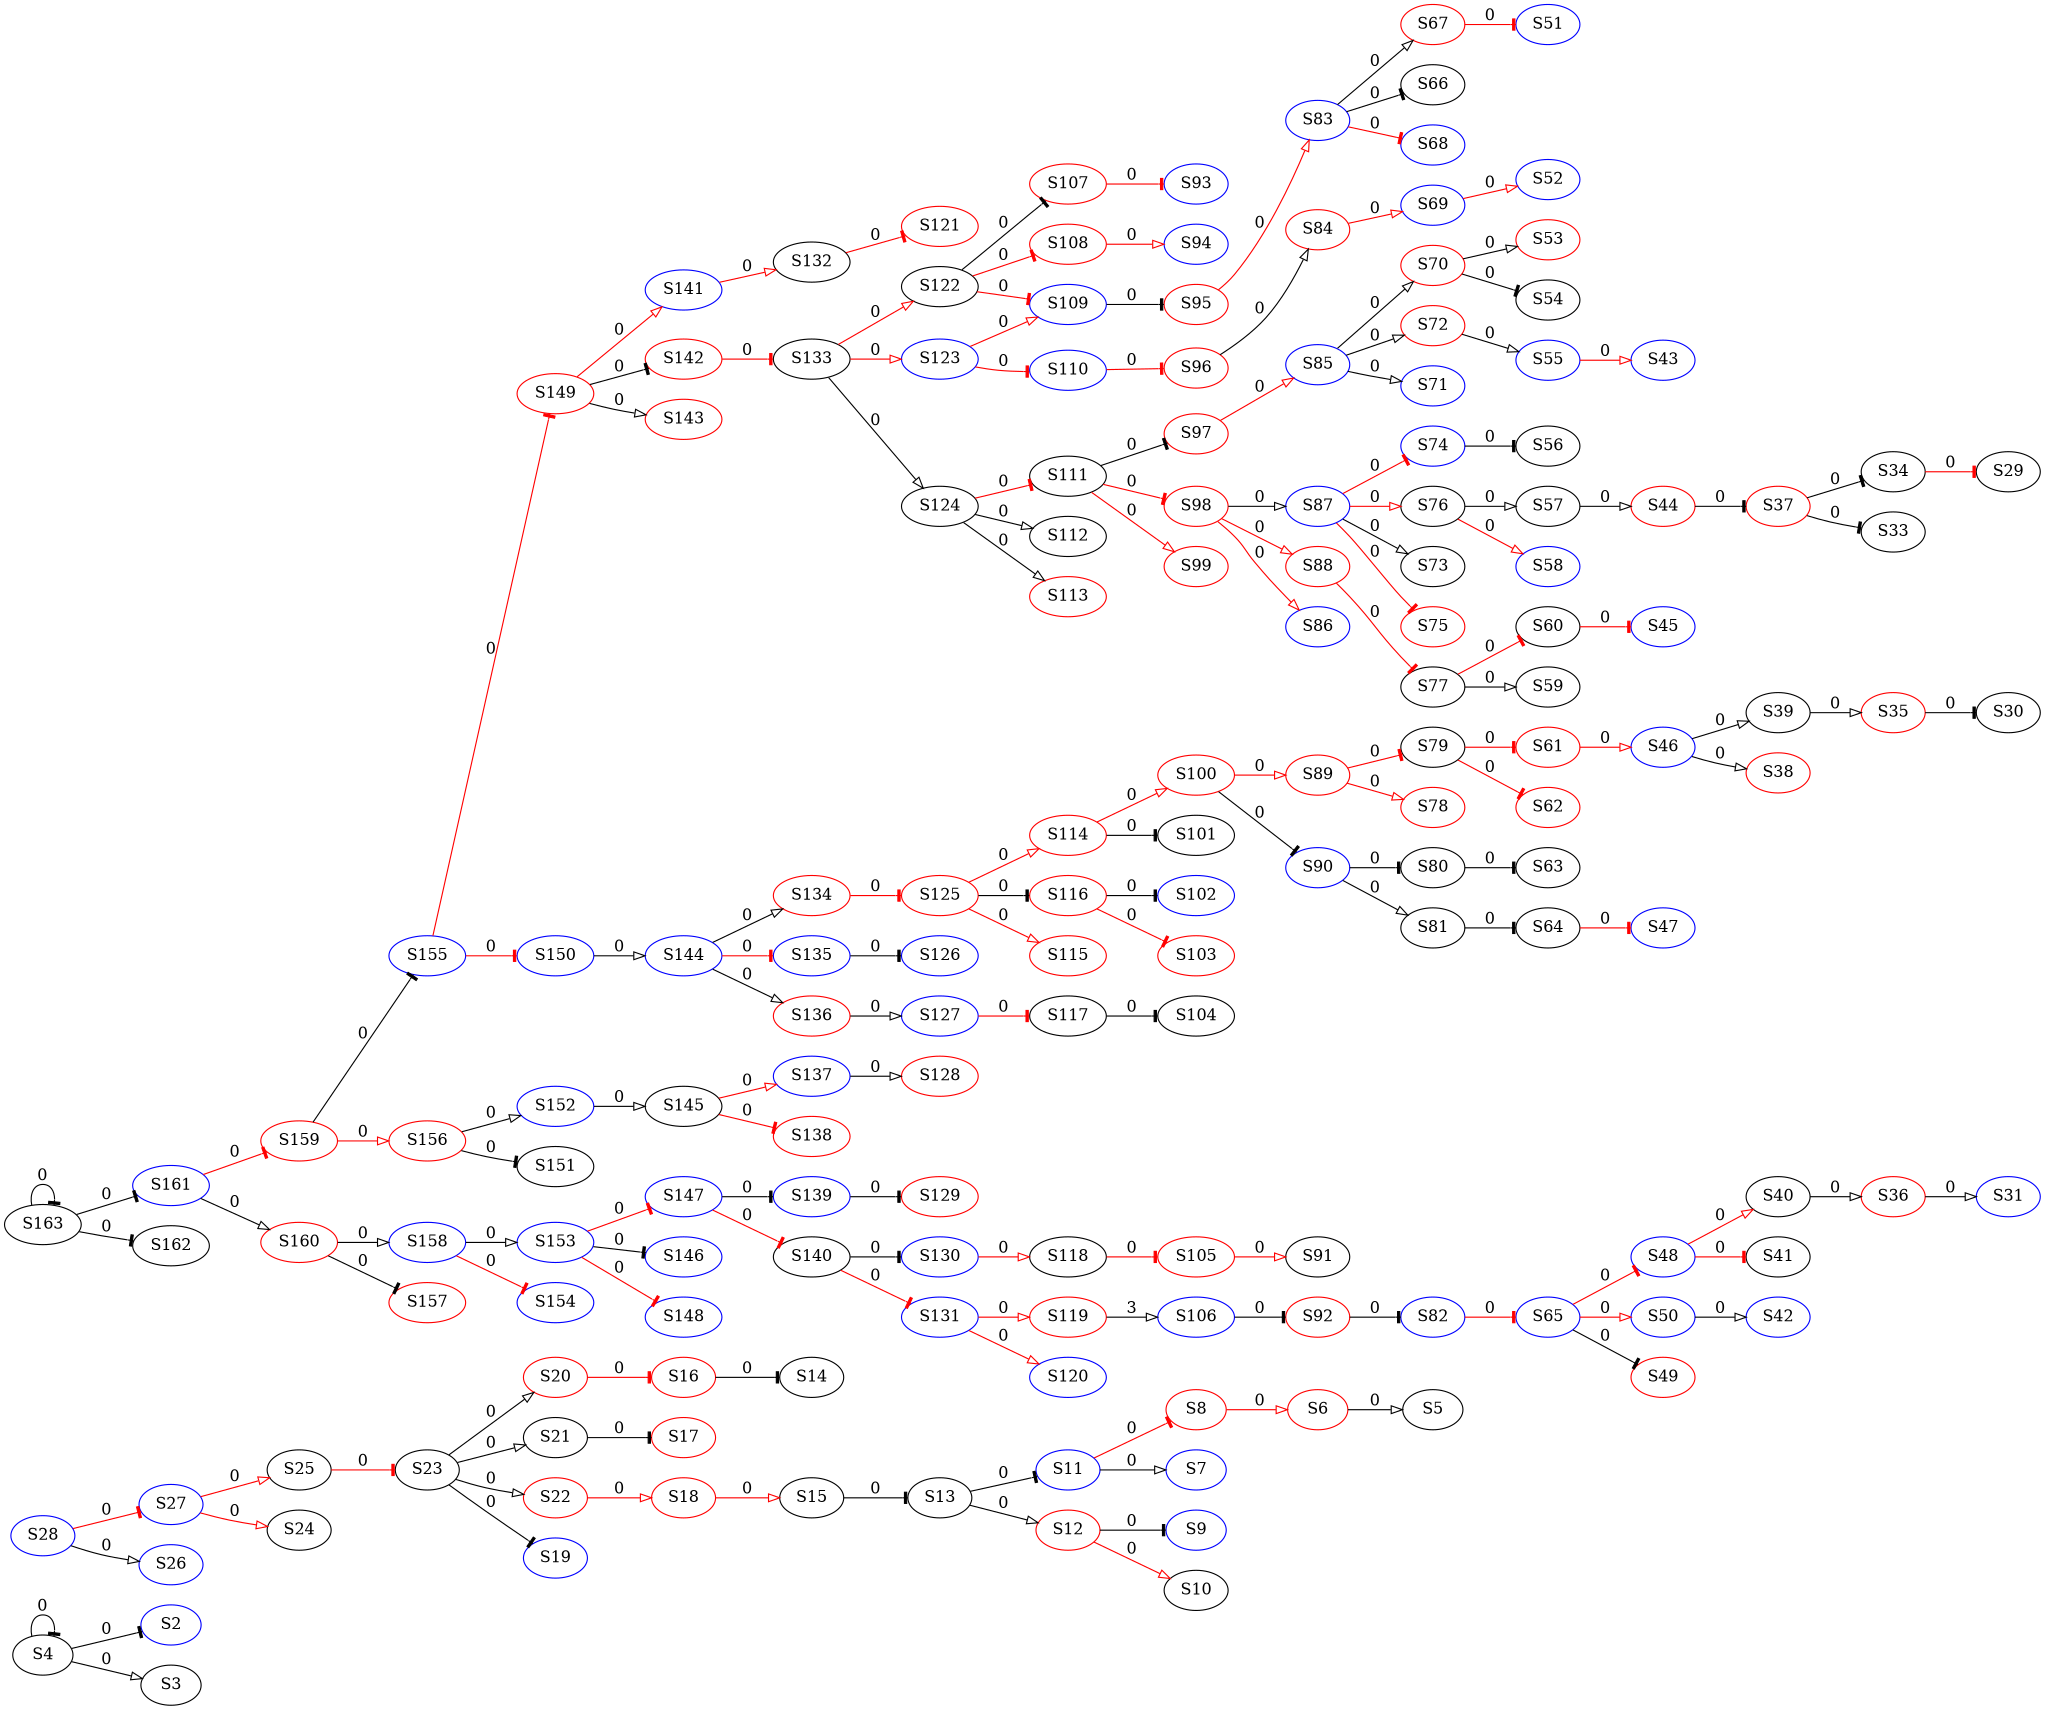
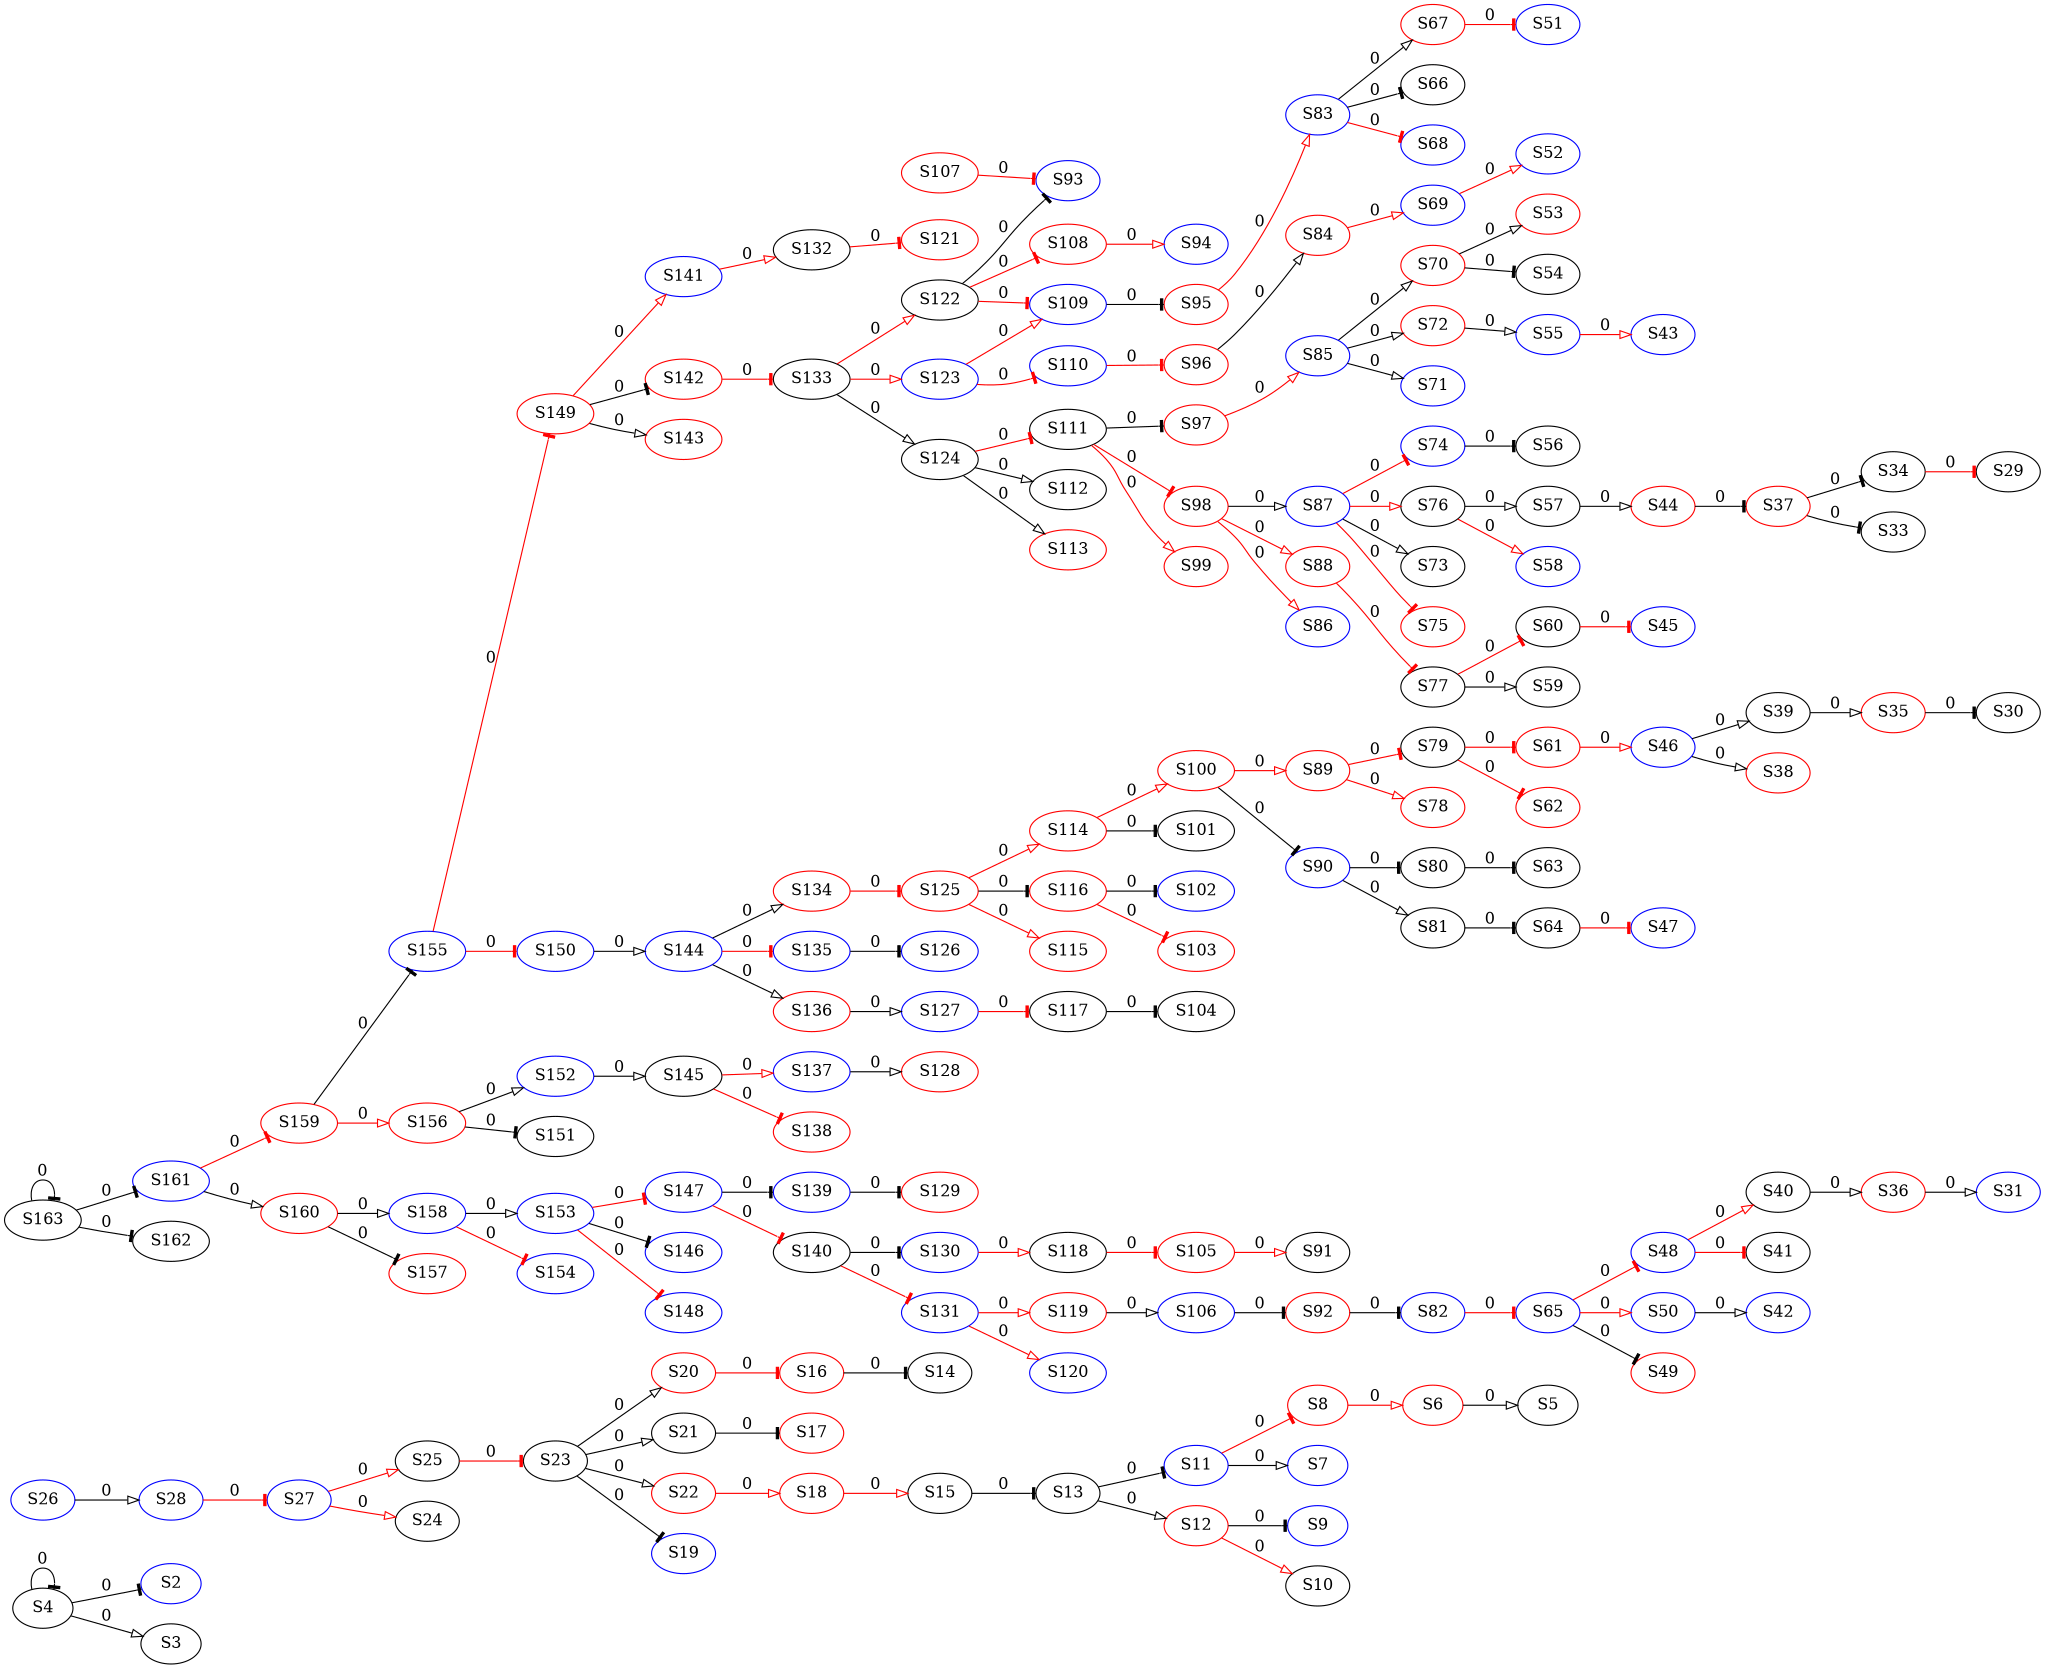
(1002, 237) -> (1004, 243)
(1132, 1309) -> (1132, 1304)
(99, 1554) -> (101, 1500)
